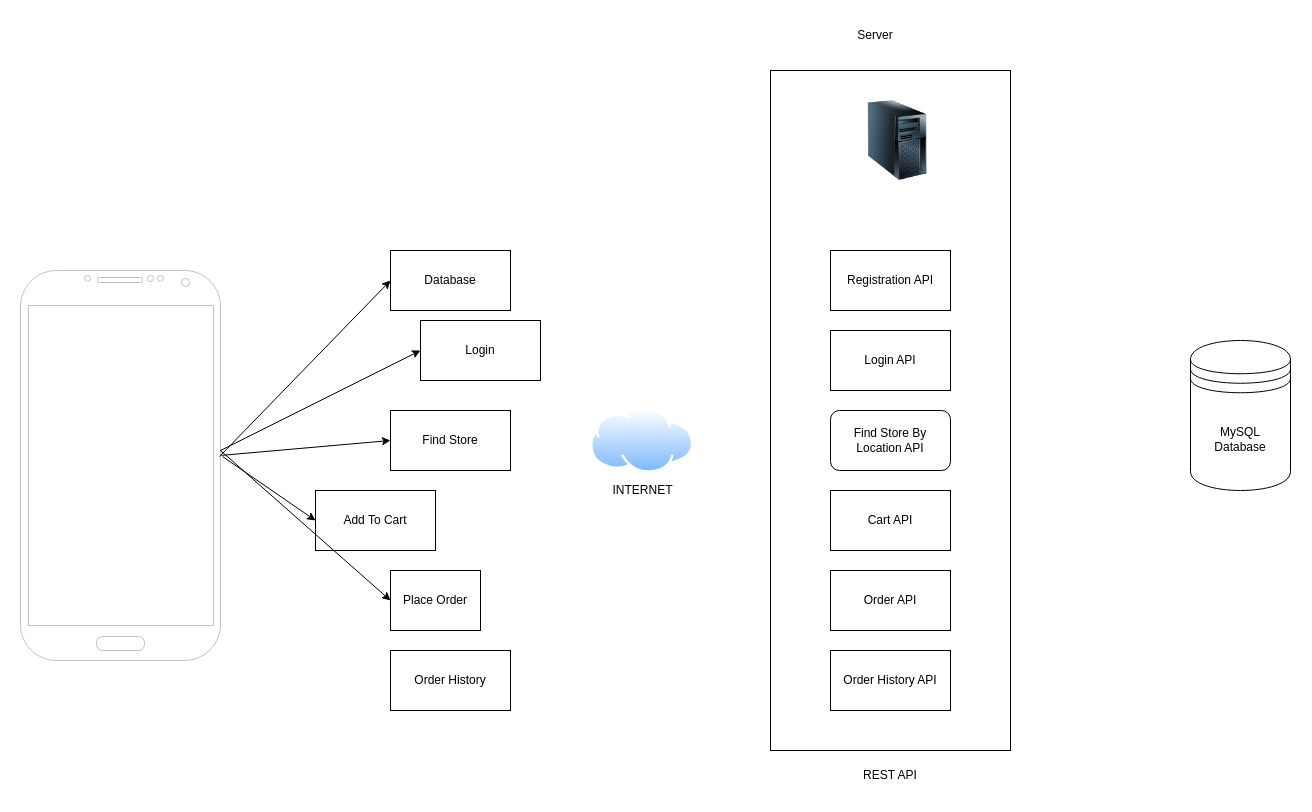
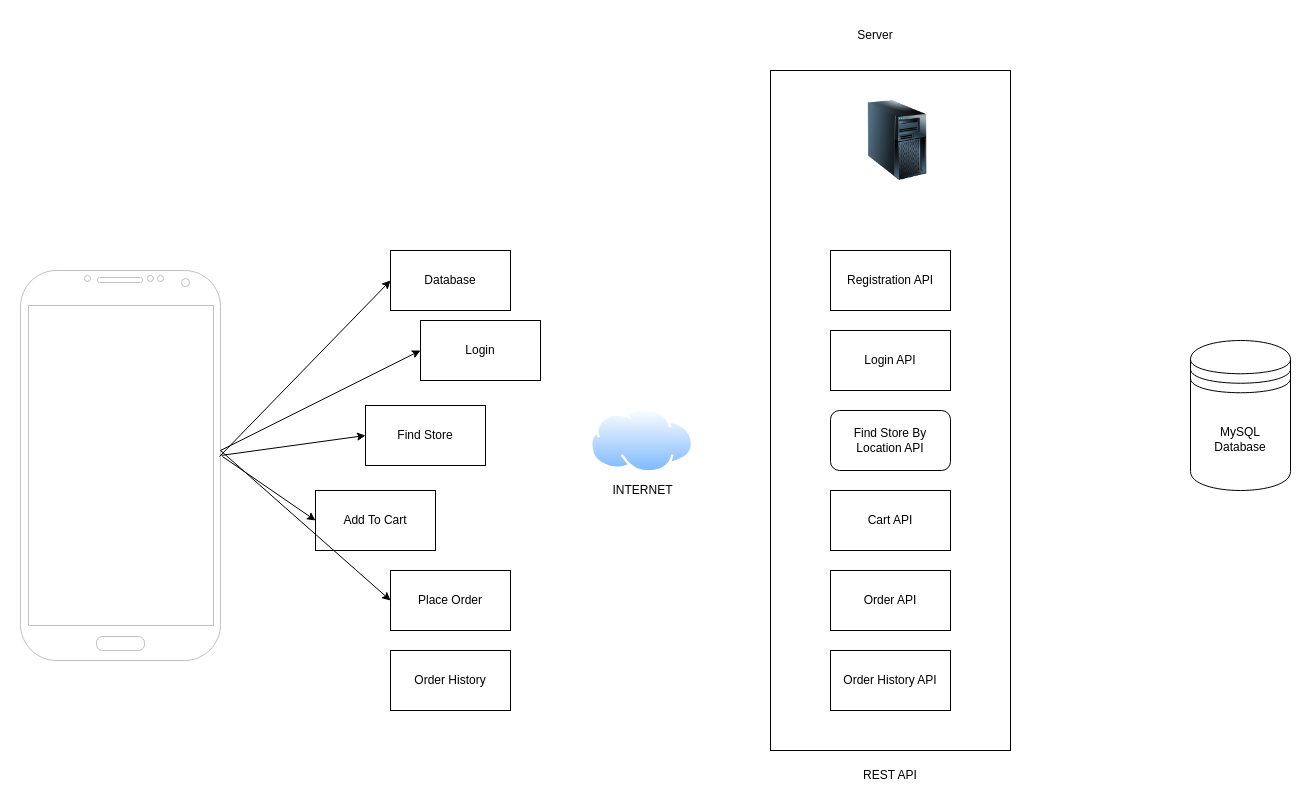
(451, 441) -> (426, 436)
(436, 601) -> (451, 601)
